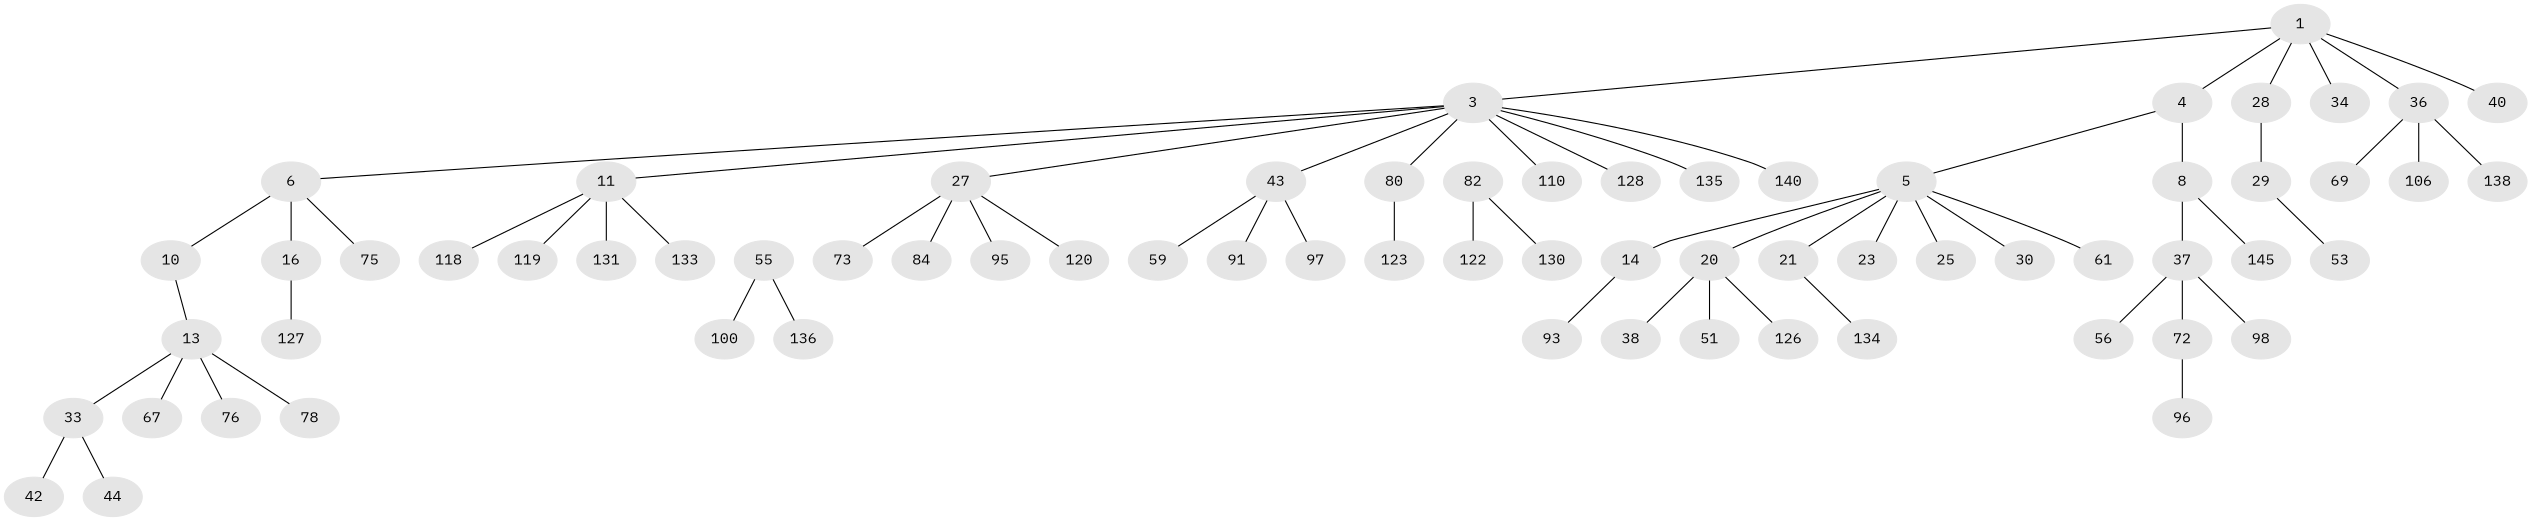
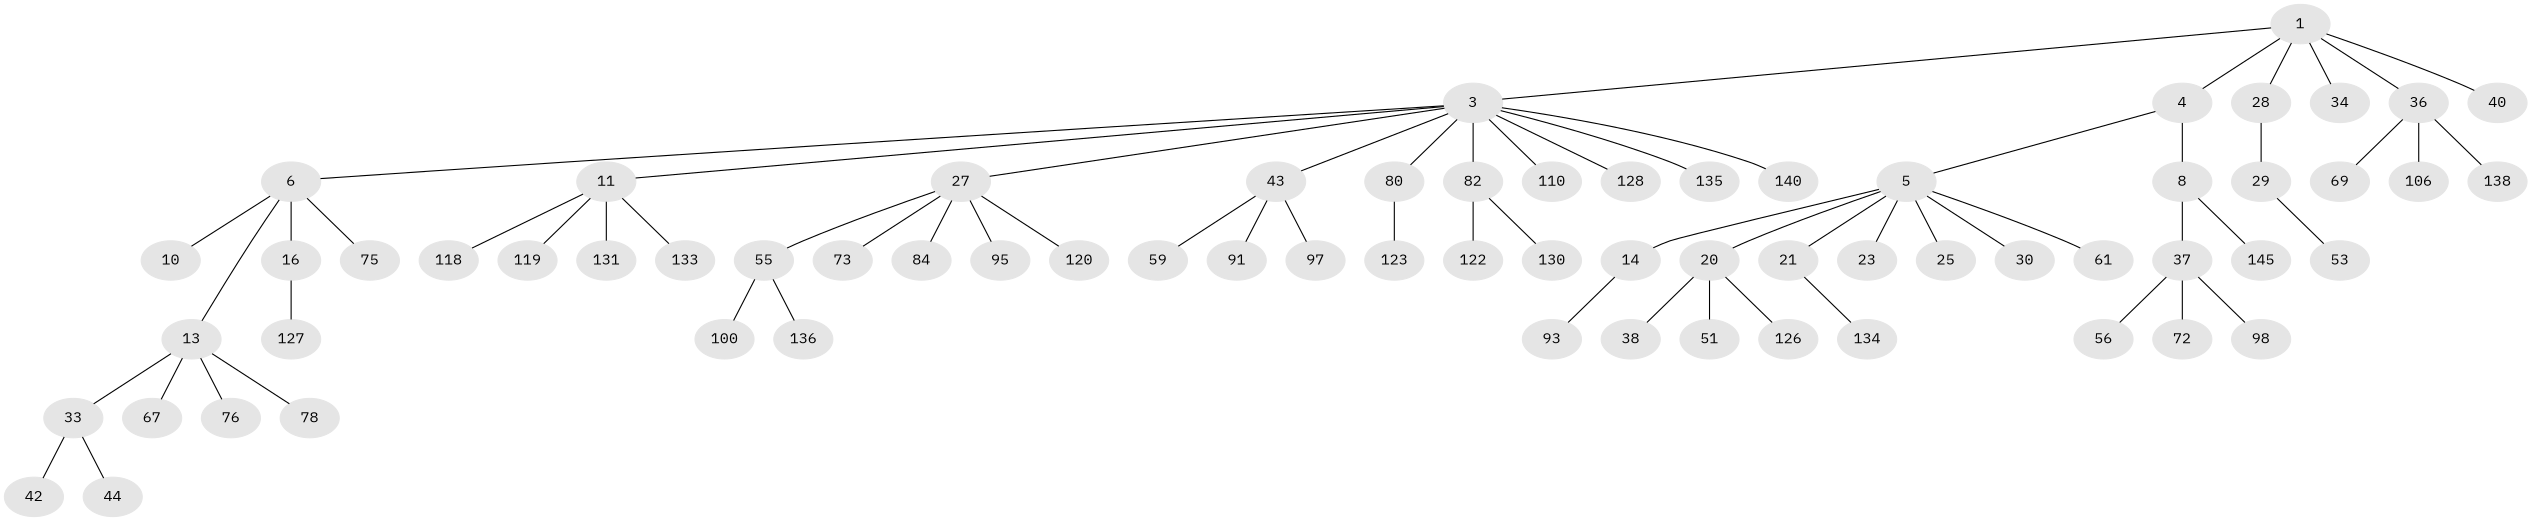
none -> (1473, 142)
none -> (860, 218)
(181, 300) -> (240, 260)
(2182, 418) -> none
